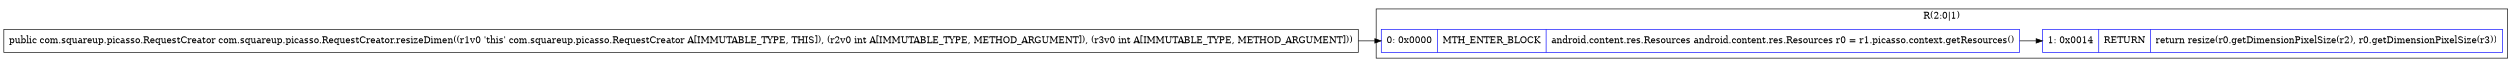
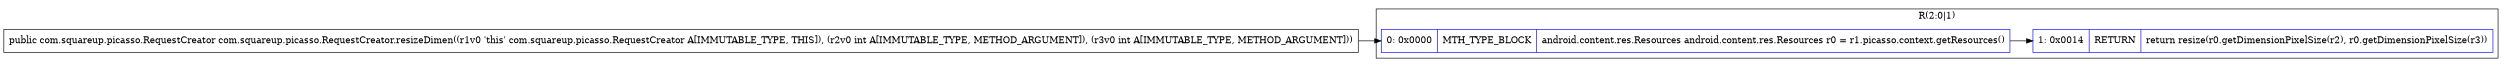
(1492, 41) -> (1487, 41)
